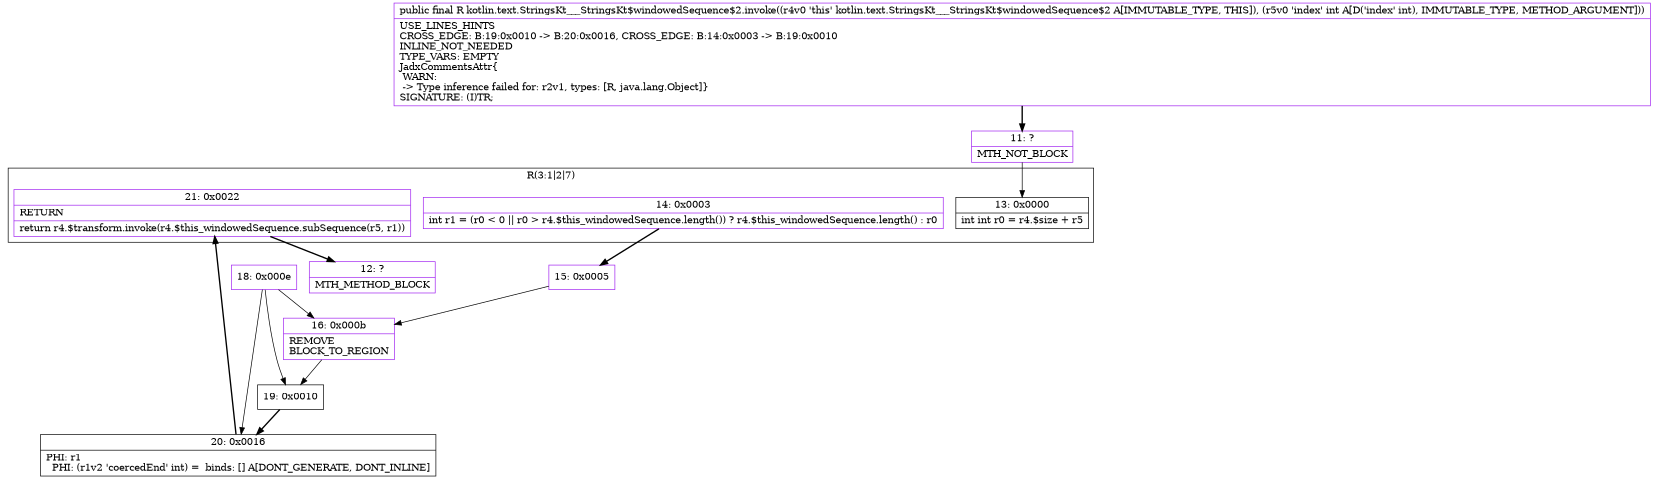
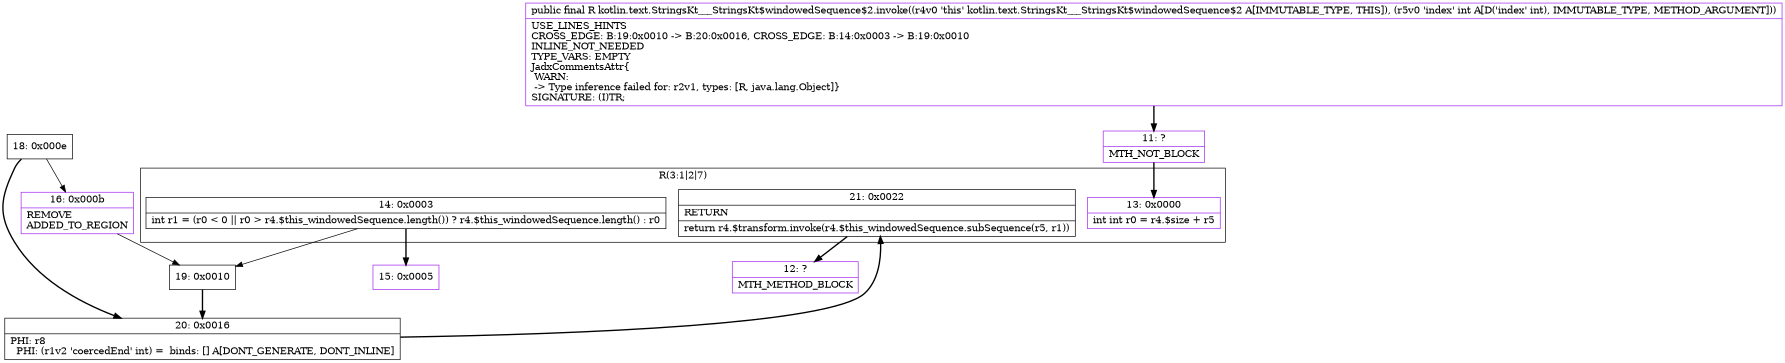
(1022, 176) -> (1154, 176)
(212, 213) -> (877, 213)
(683, 213) -> (406, 213)
(1022, 213) -> (1154, 213)
(264, 277) -> (40, 147)
(475, 304) -> none
(271, 335) -> (300, 247)
(339, 352) -> (77, 226)
(252, 359) -> (25, 257)
(65, 458) -> (30, 341)
